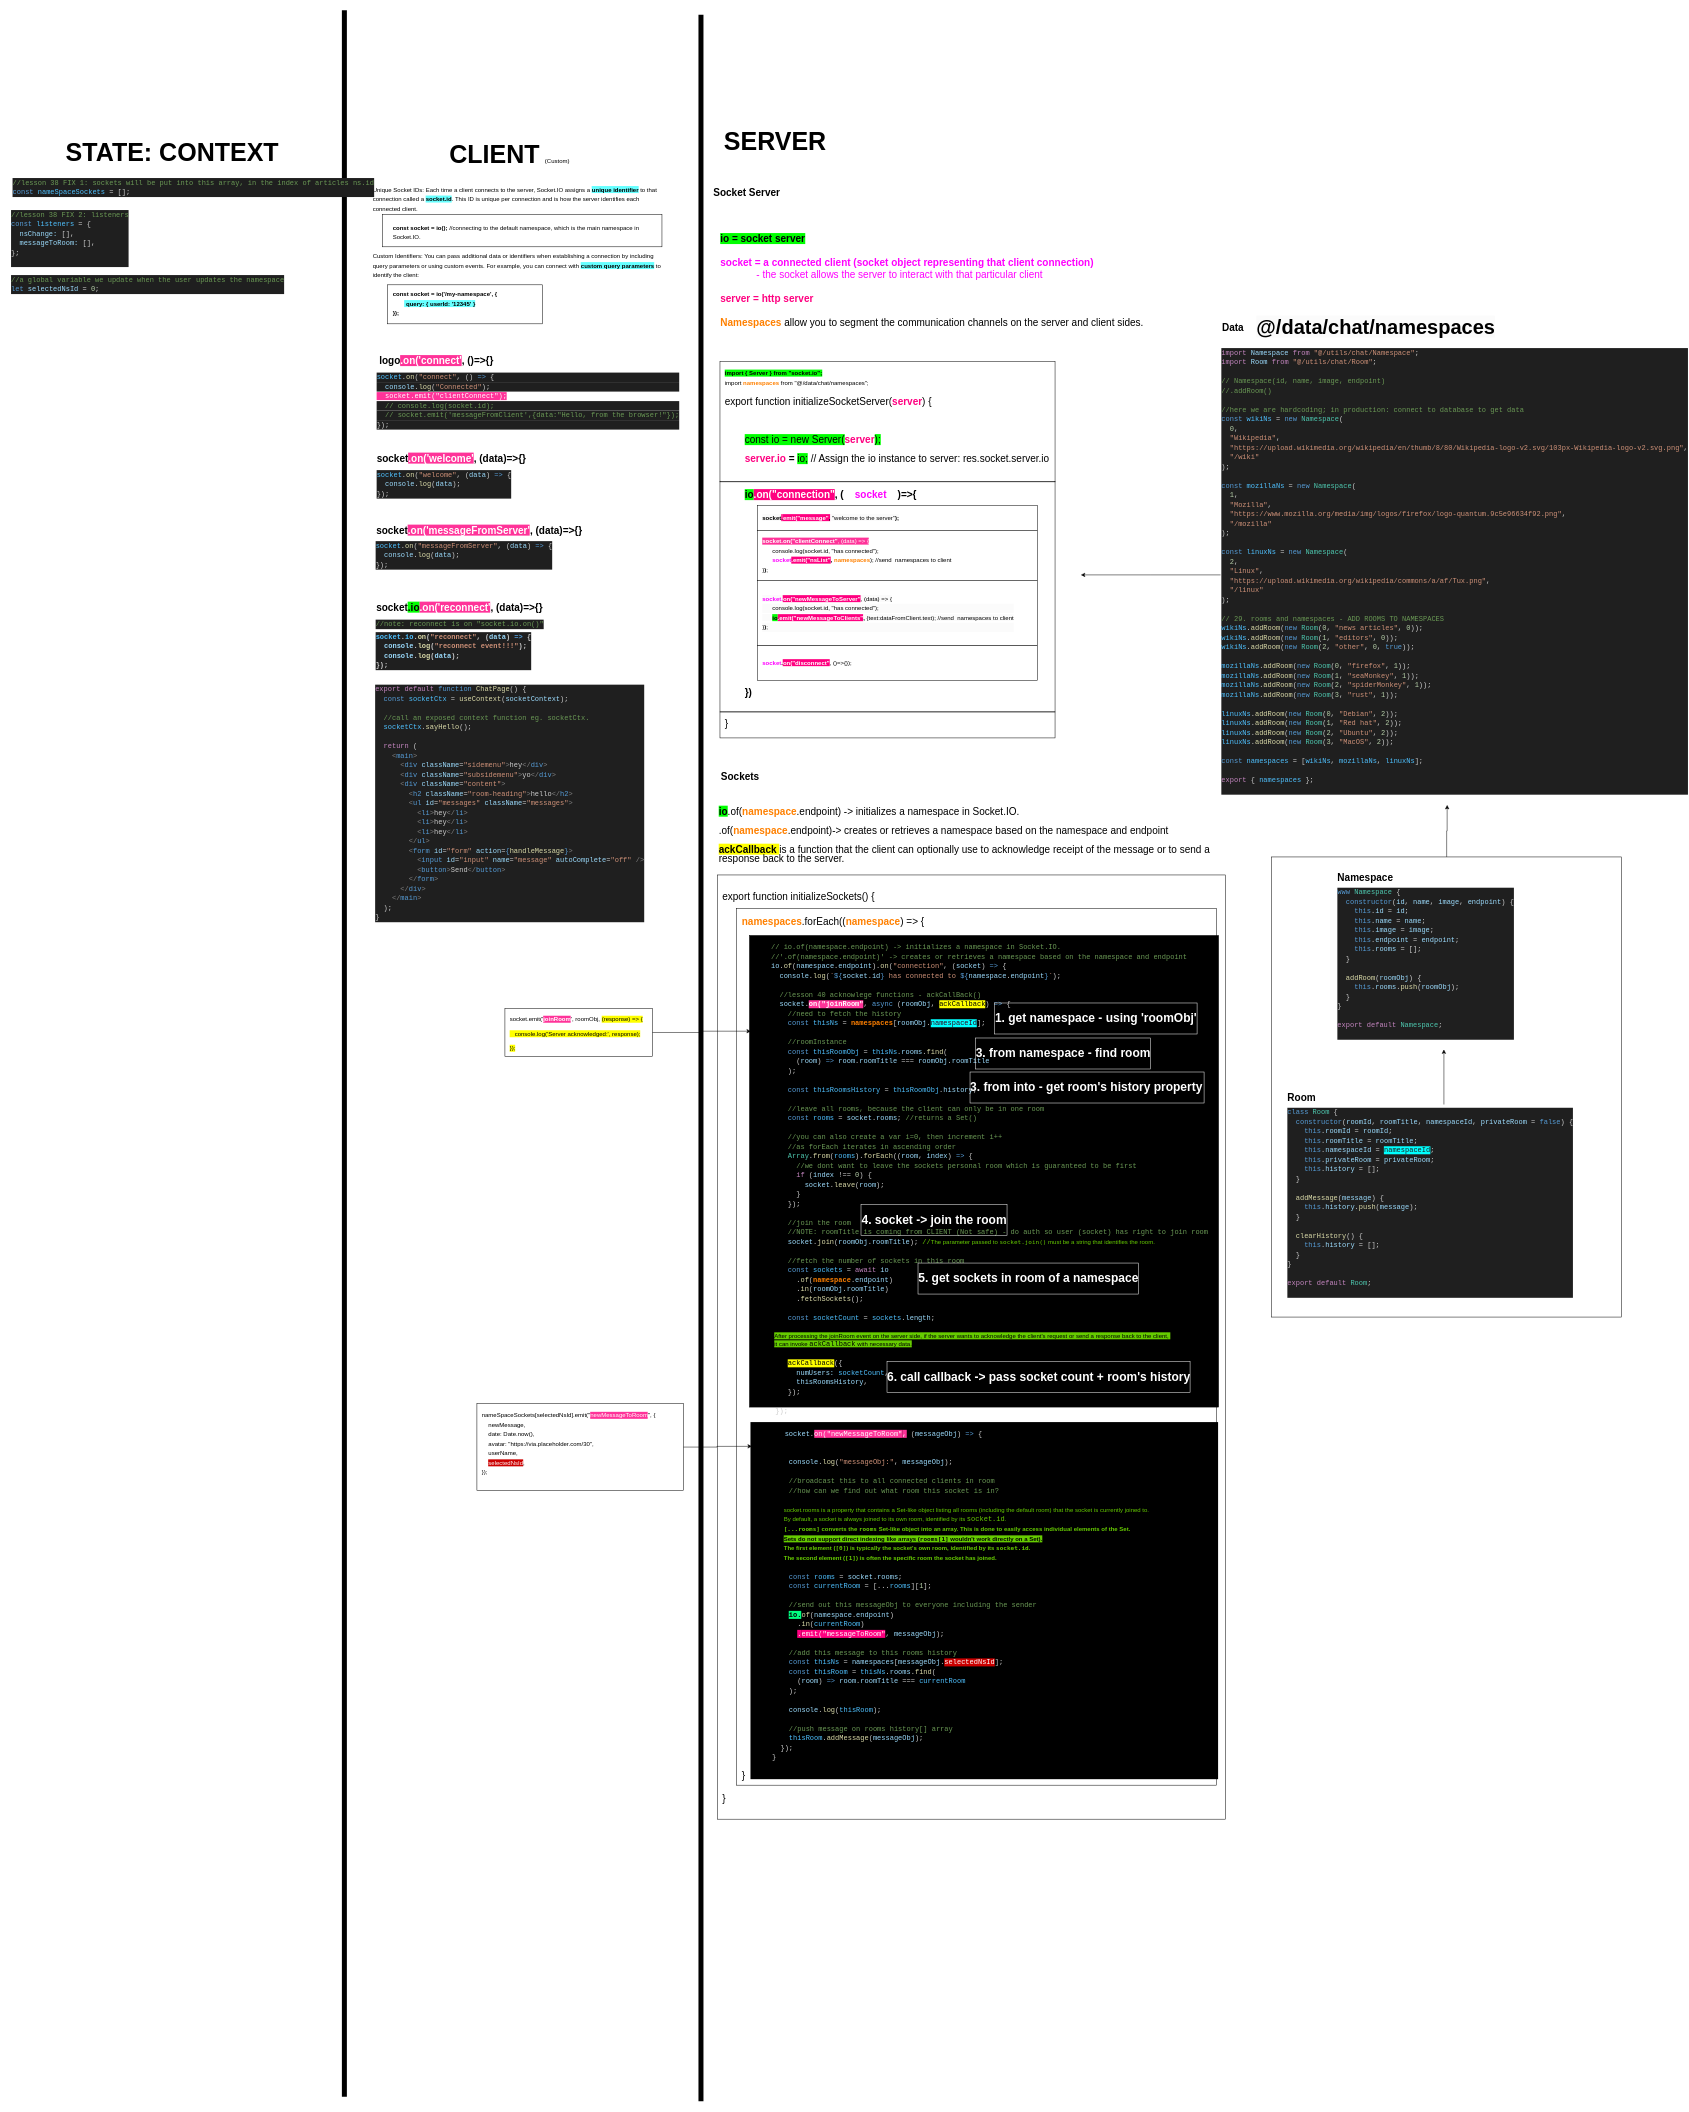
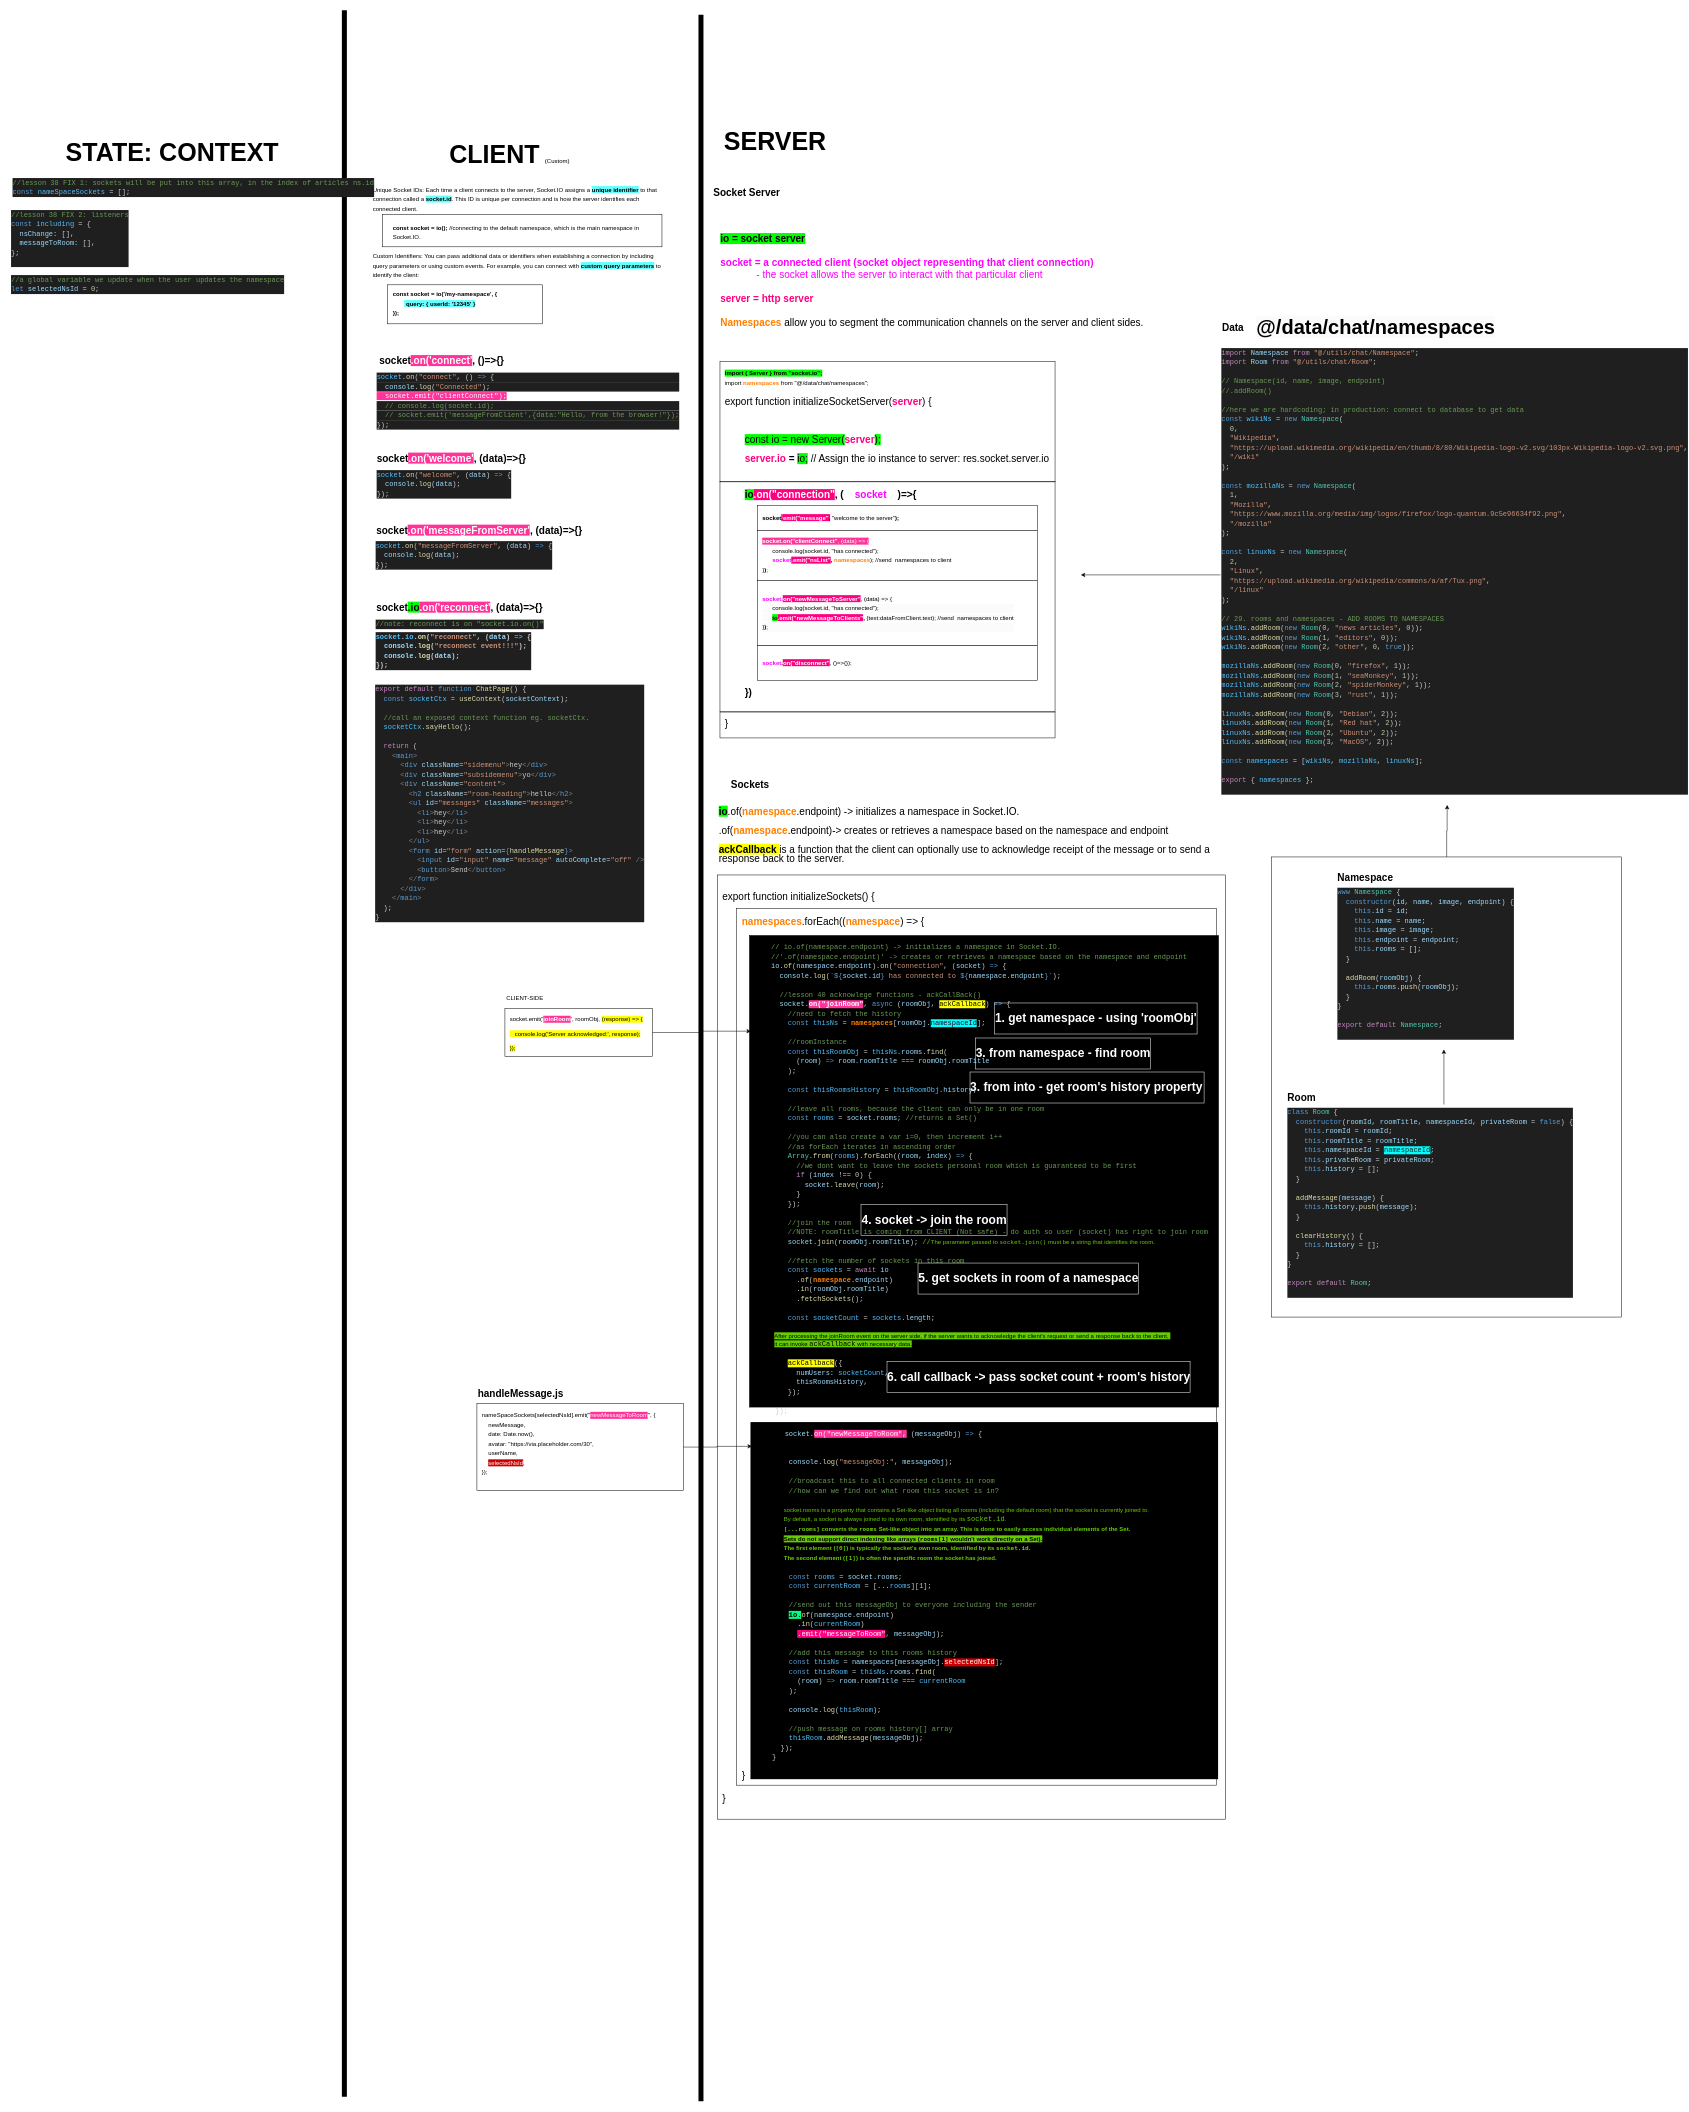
(52, 228) -> (52, 228)
(441, 360) -> (448, 360)
(740, 776) -> (750, 784)
none -> (534, 998)
none -> (529, 1393)
